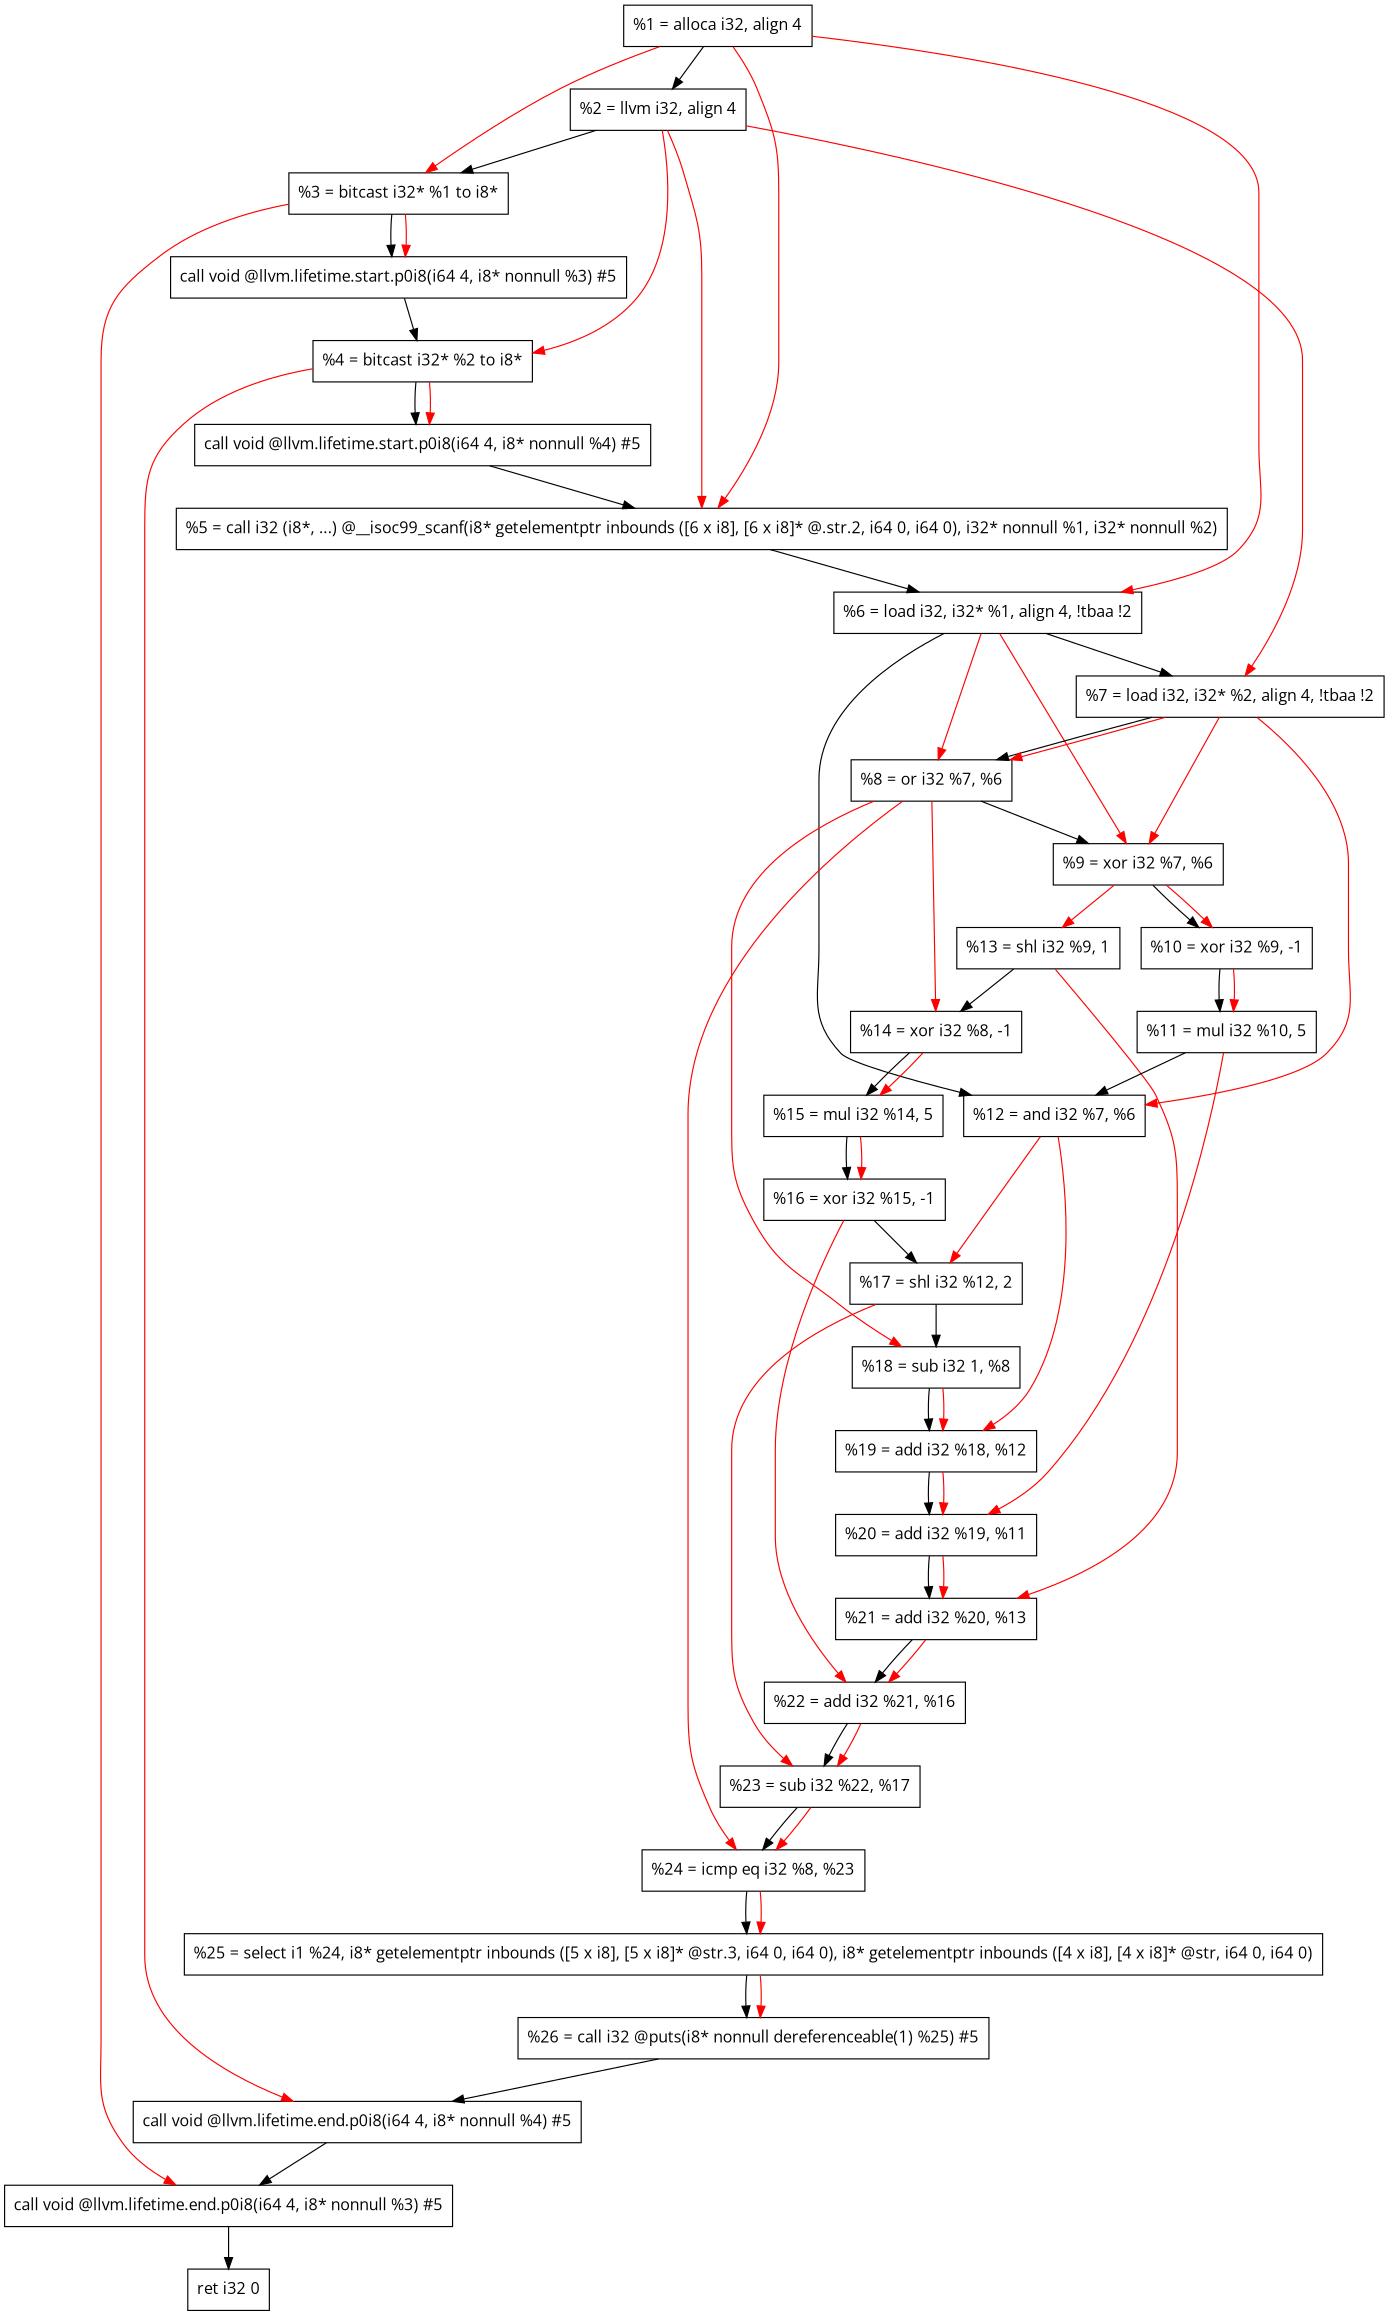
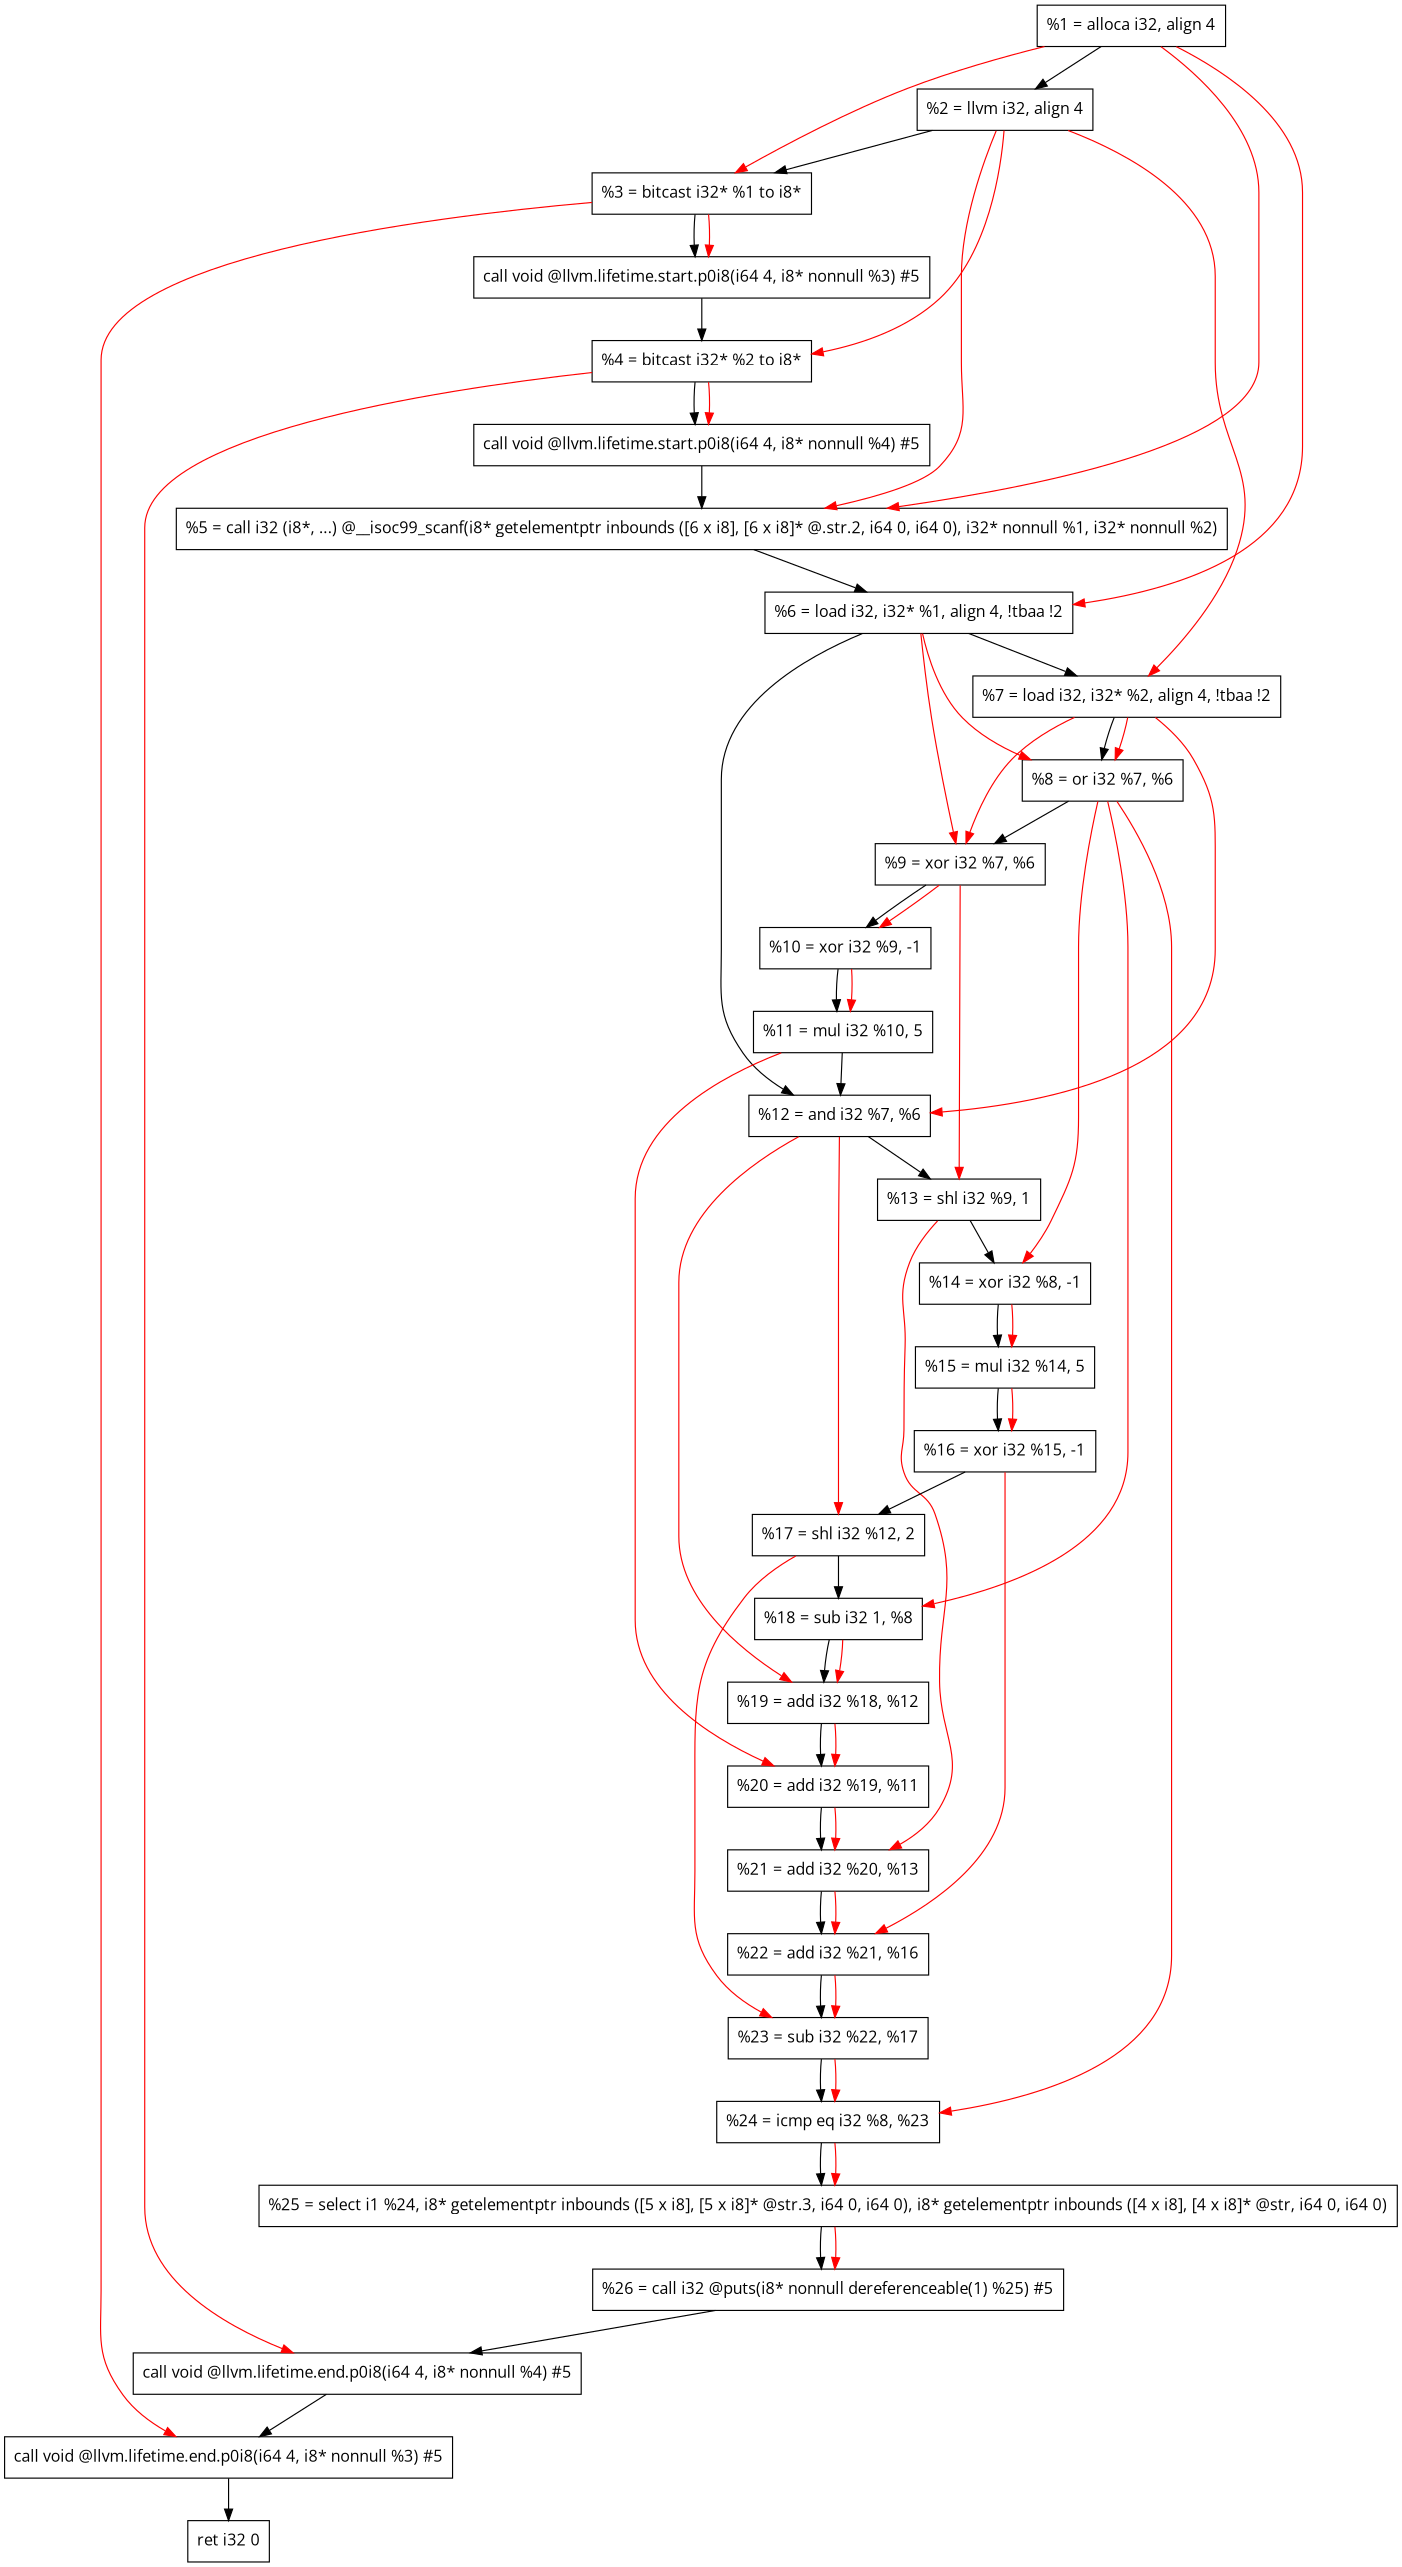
none -> (894, 1154)
